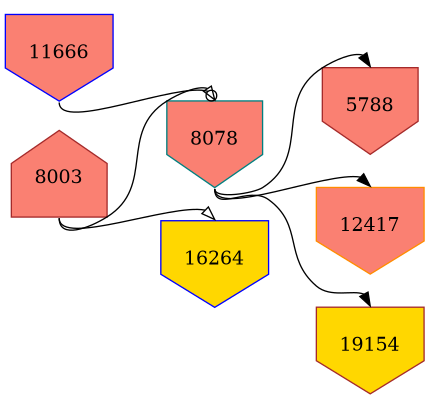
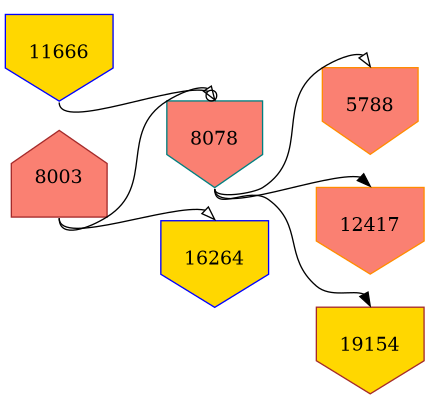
(59, 53) -> (59, 53)
(370, 106) -> (370, 106)
(292, 132) -> (292, 132)
